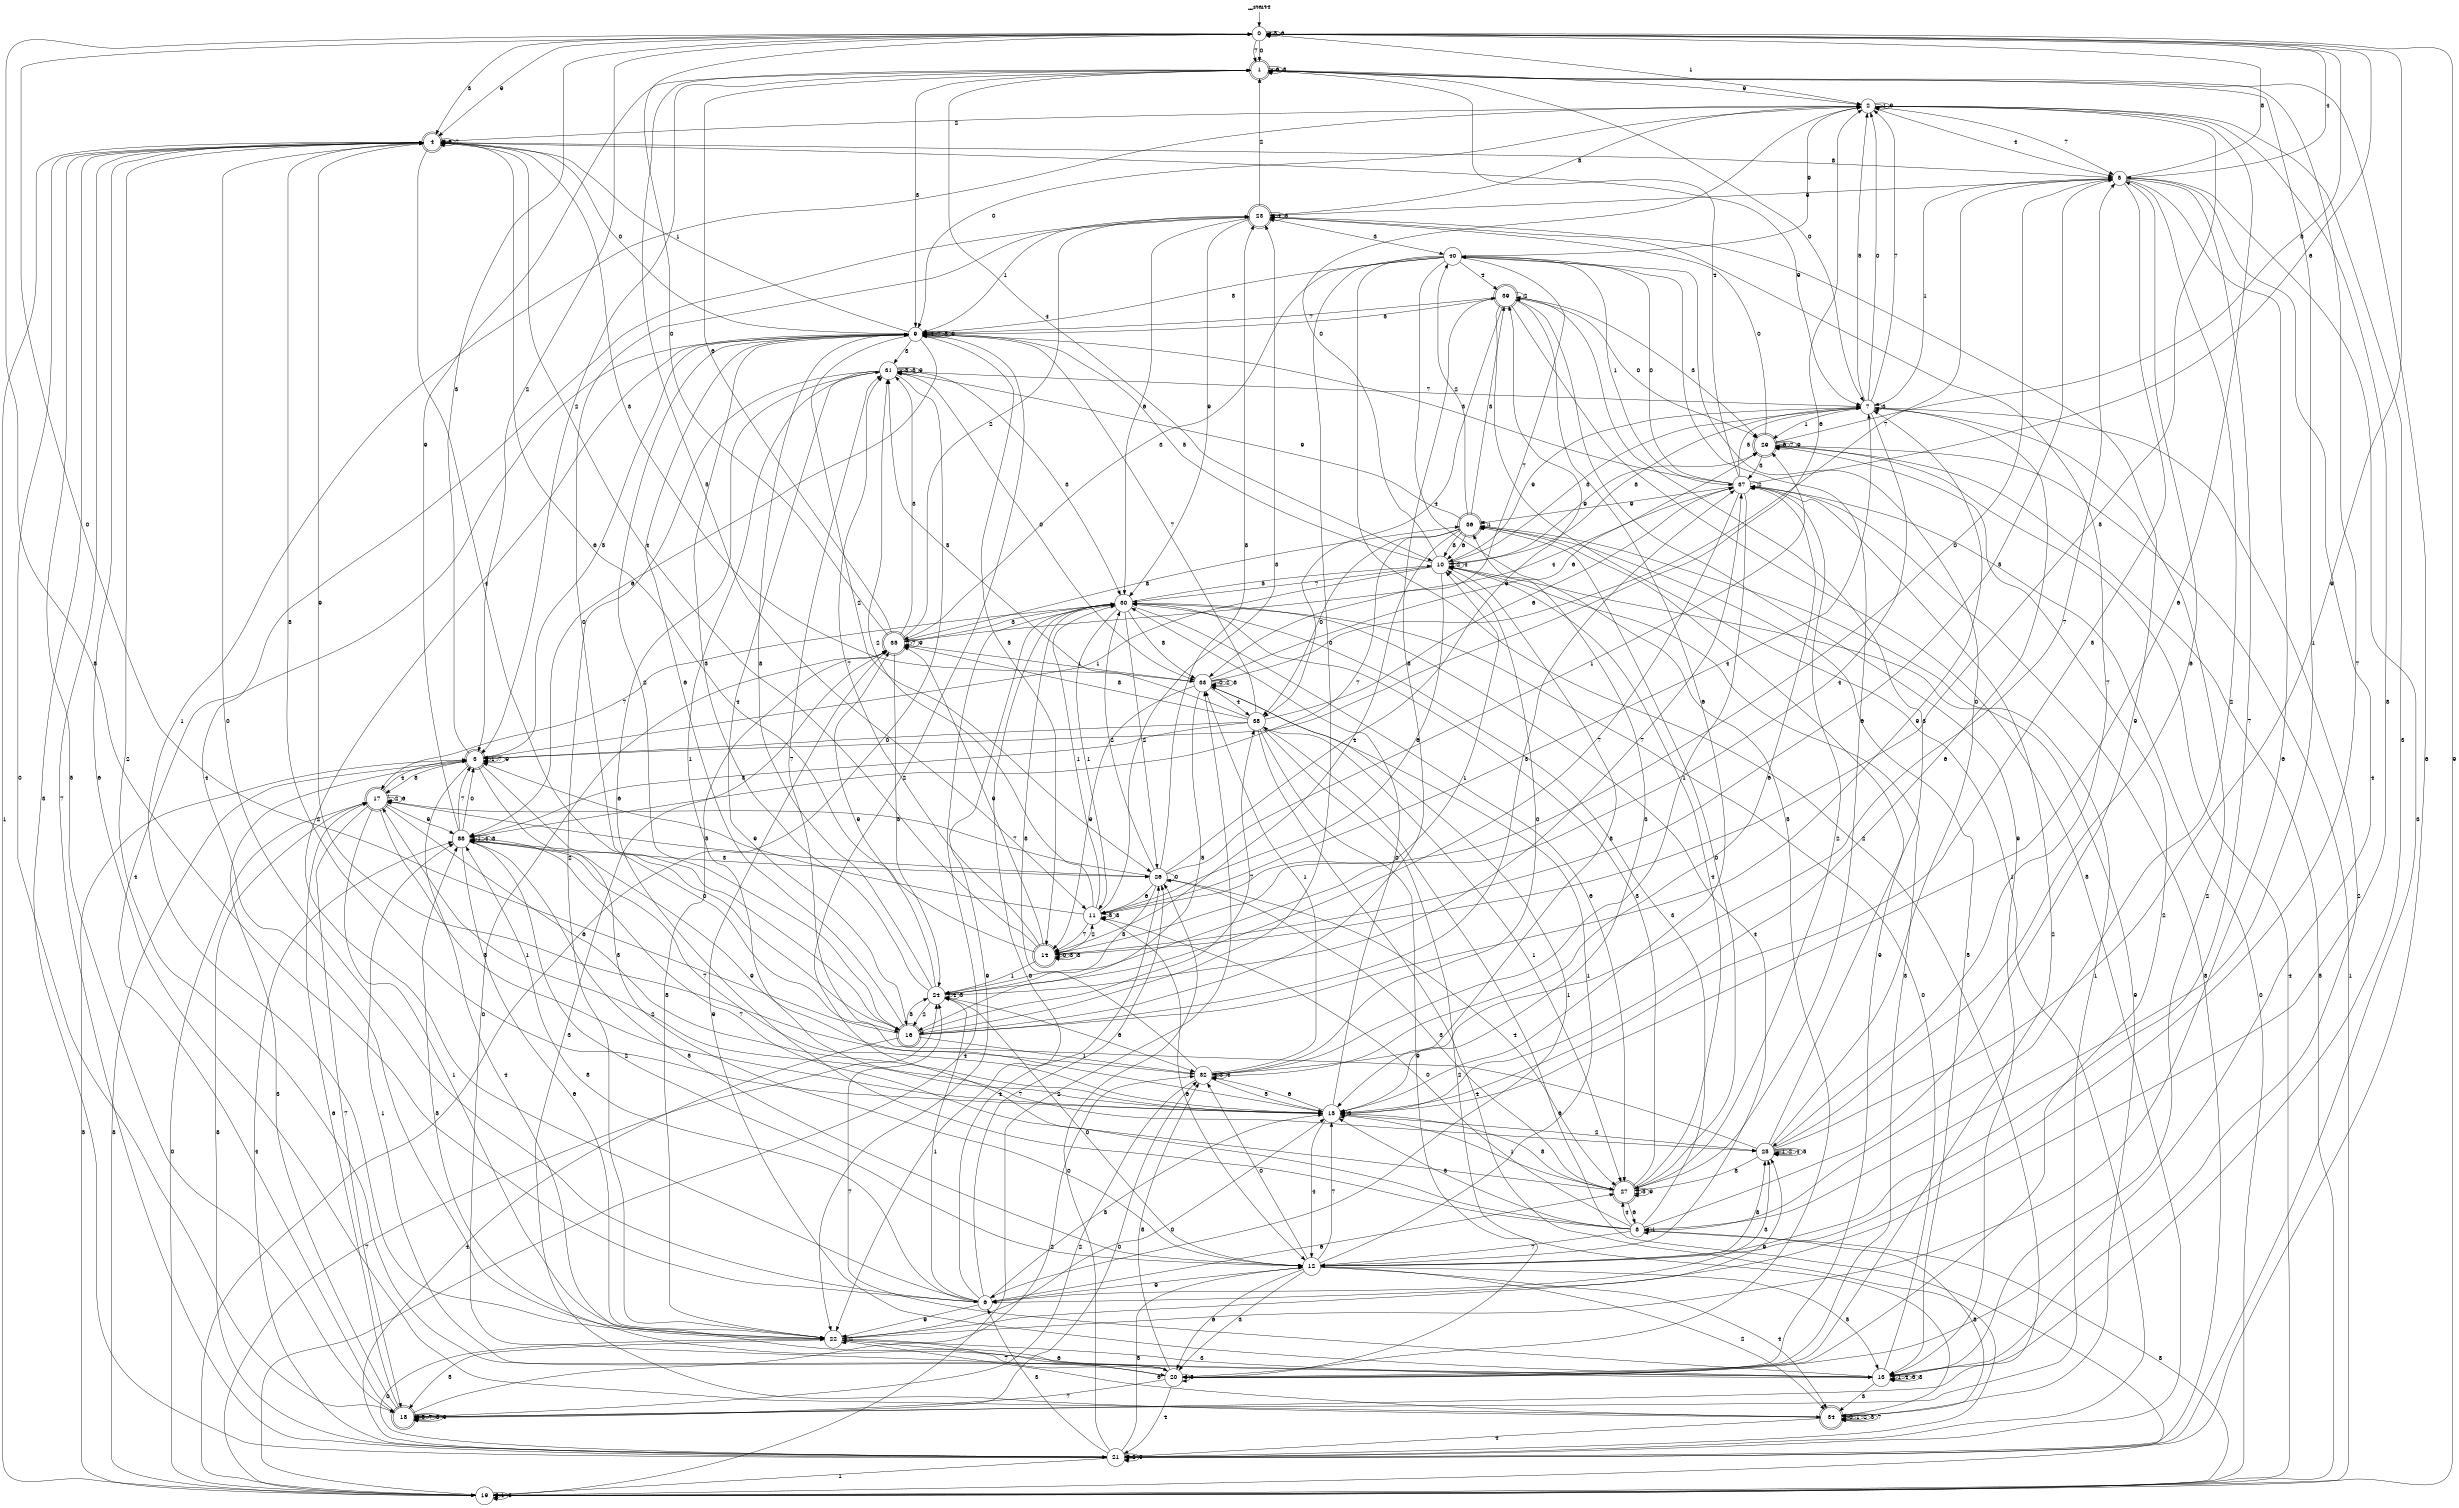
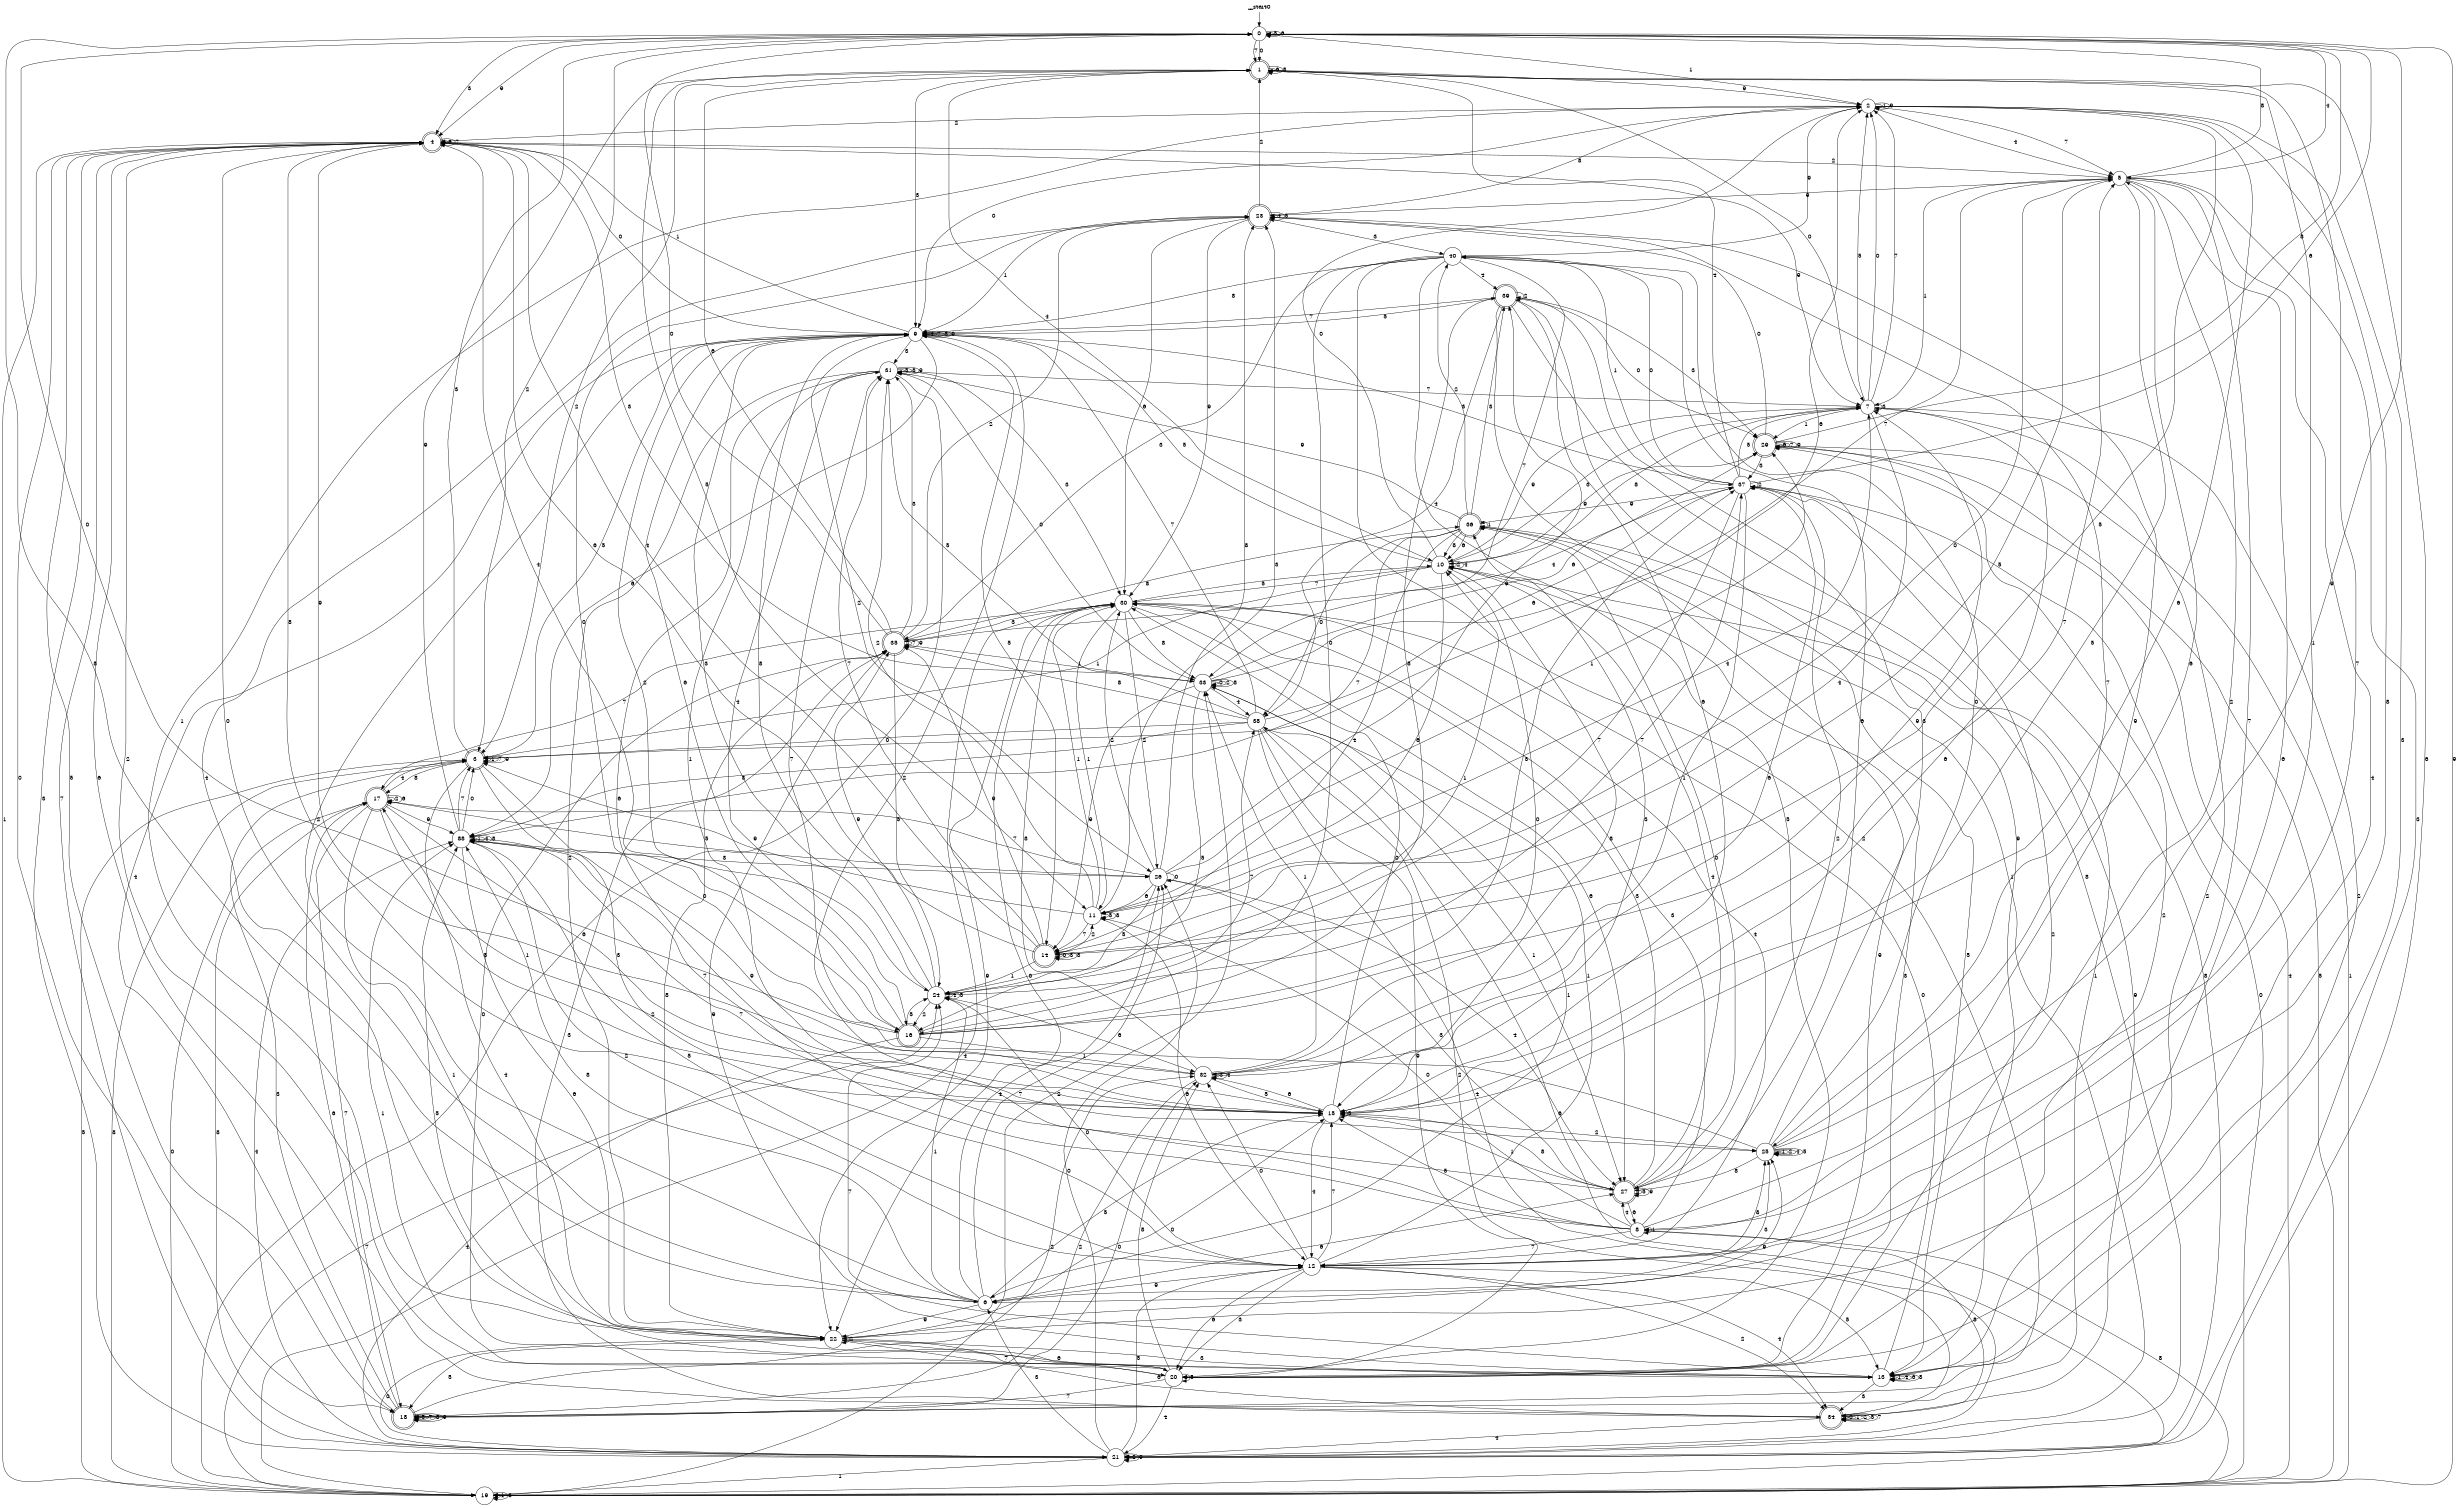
(1259, 7) -> (1259, 7)
(1834, 161) -> (1834, 161)
(507, 680) -> (576, 655)
